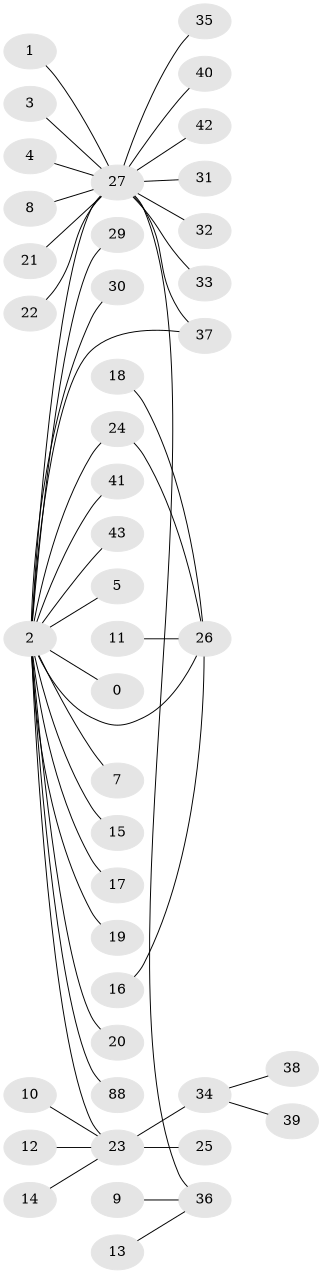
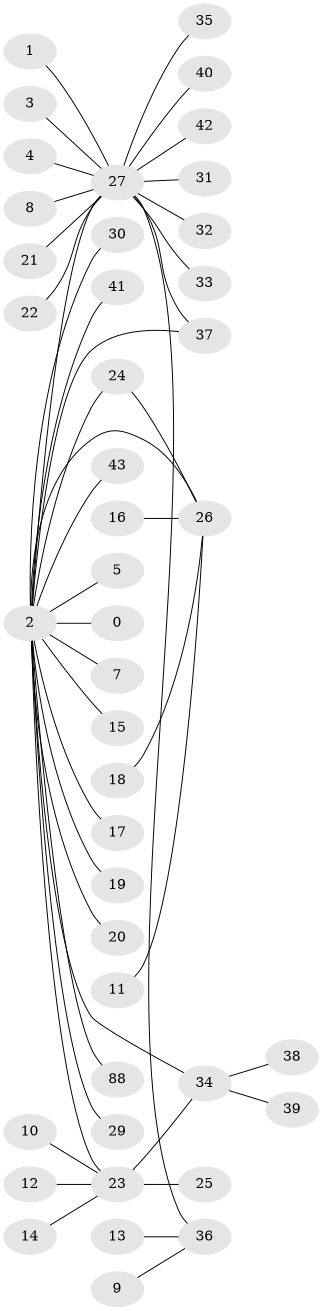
none -> (85, 1004)
